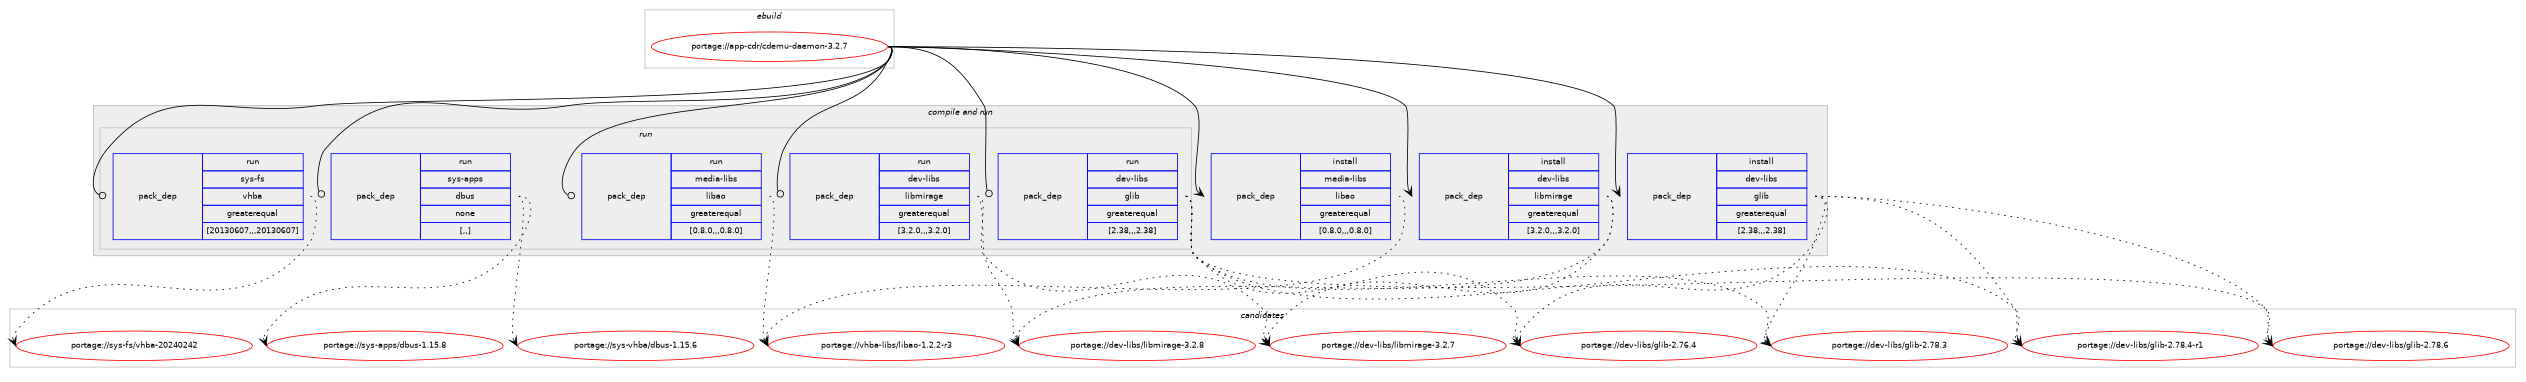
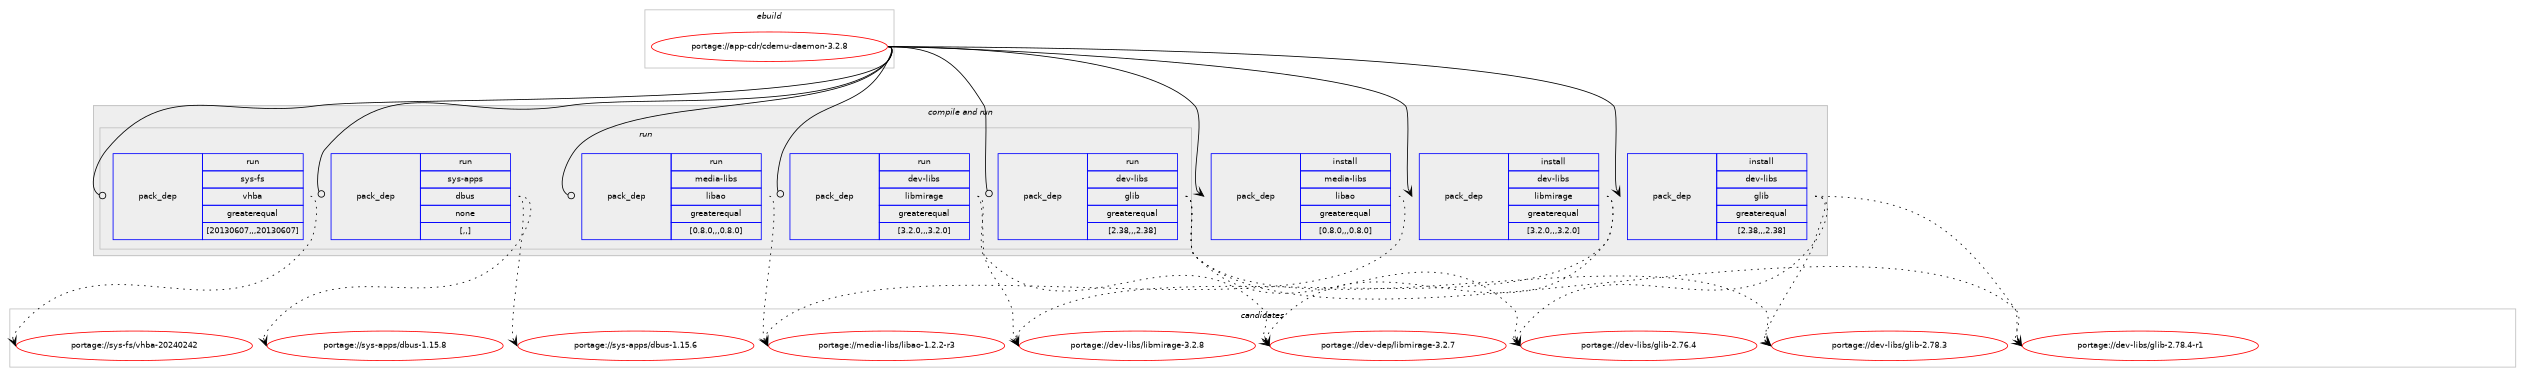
(769, 47) -> (769, 47)
(636, 346) -> (636, 346)
(887, 346) -> (887, 346)
(1388, 346) -> (1388, 346)
(2391, 346) -> none
